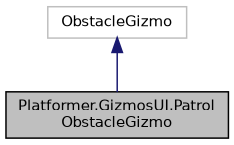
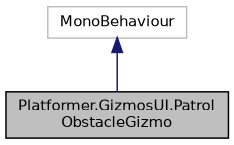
(117, 22) -> (117, 22)
